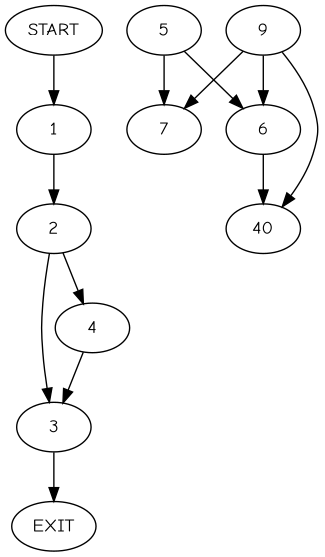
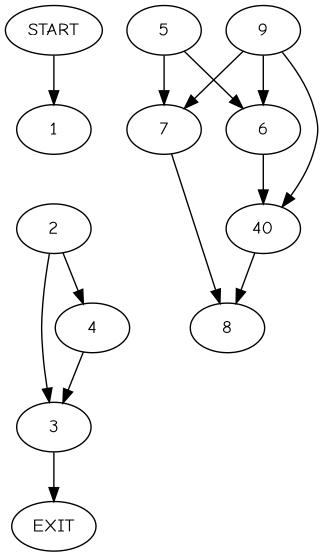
(54, 172) -> none
none -> (227, 328)
